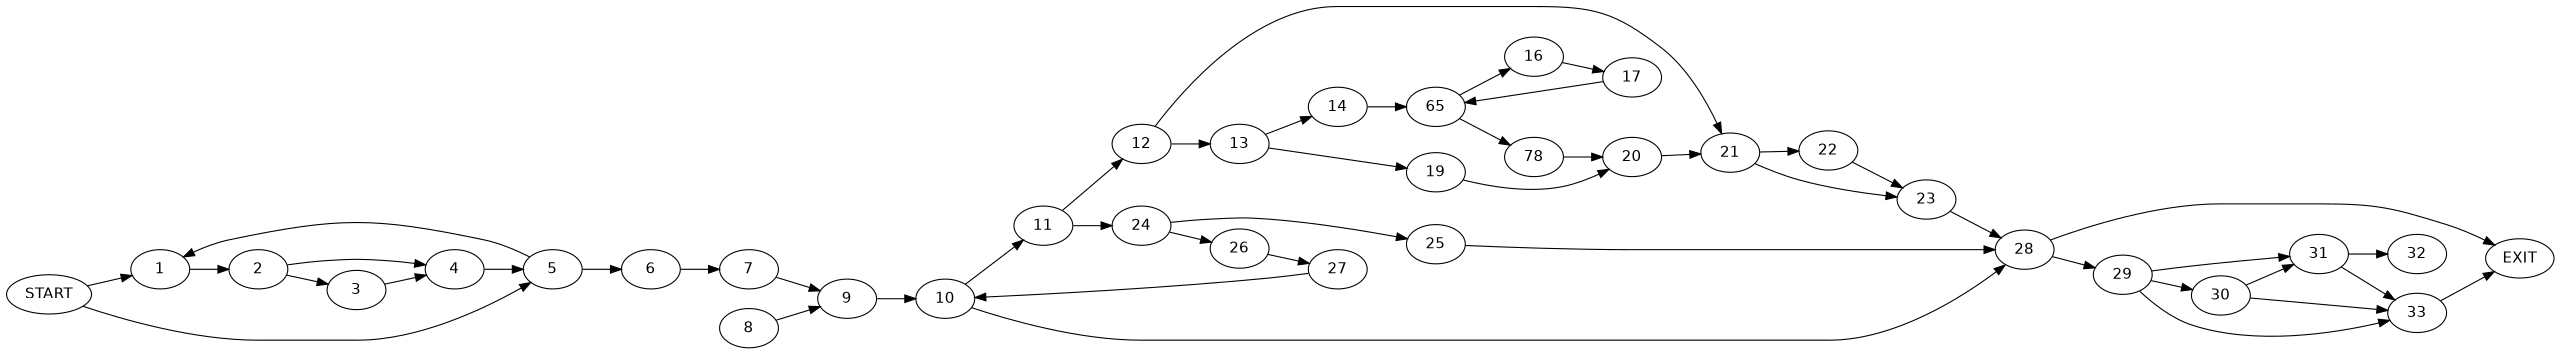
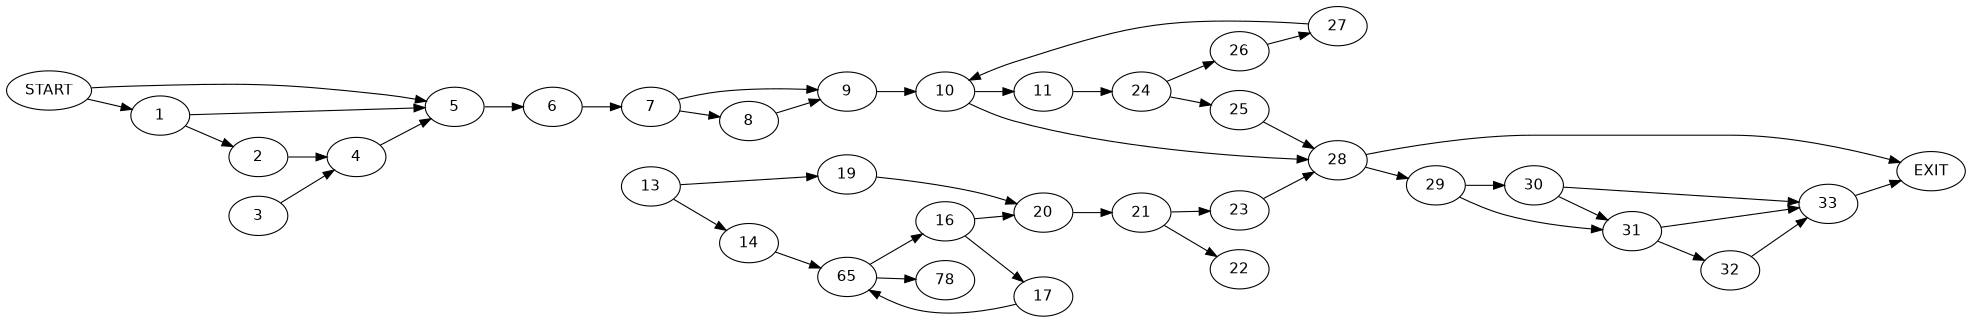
none -> (694, 113)
(1142, 144) -> none
(1578, 157) -> (989, 217)
(1872, 172) -> none
(362, 223) -> (302, 111)
(302, 278) -> none
(2254, 336) -> (1775, 240)
